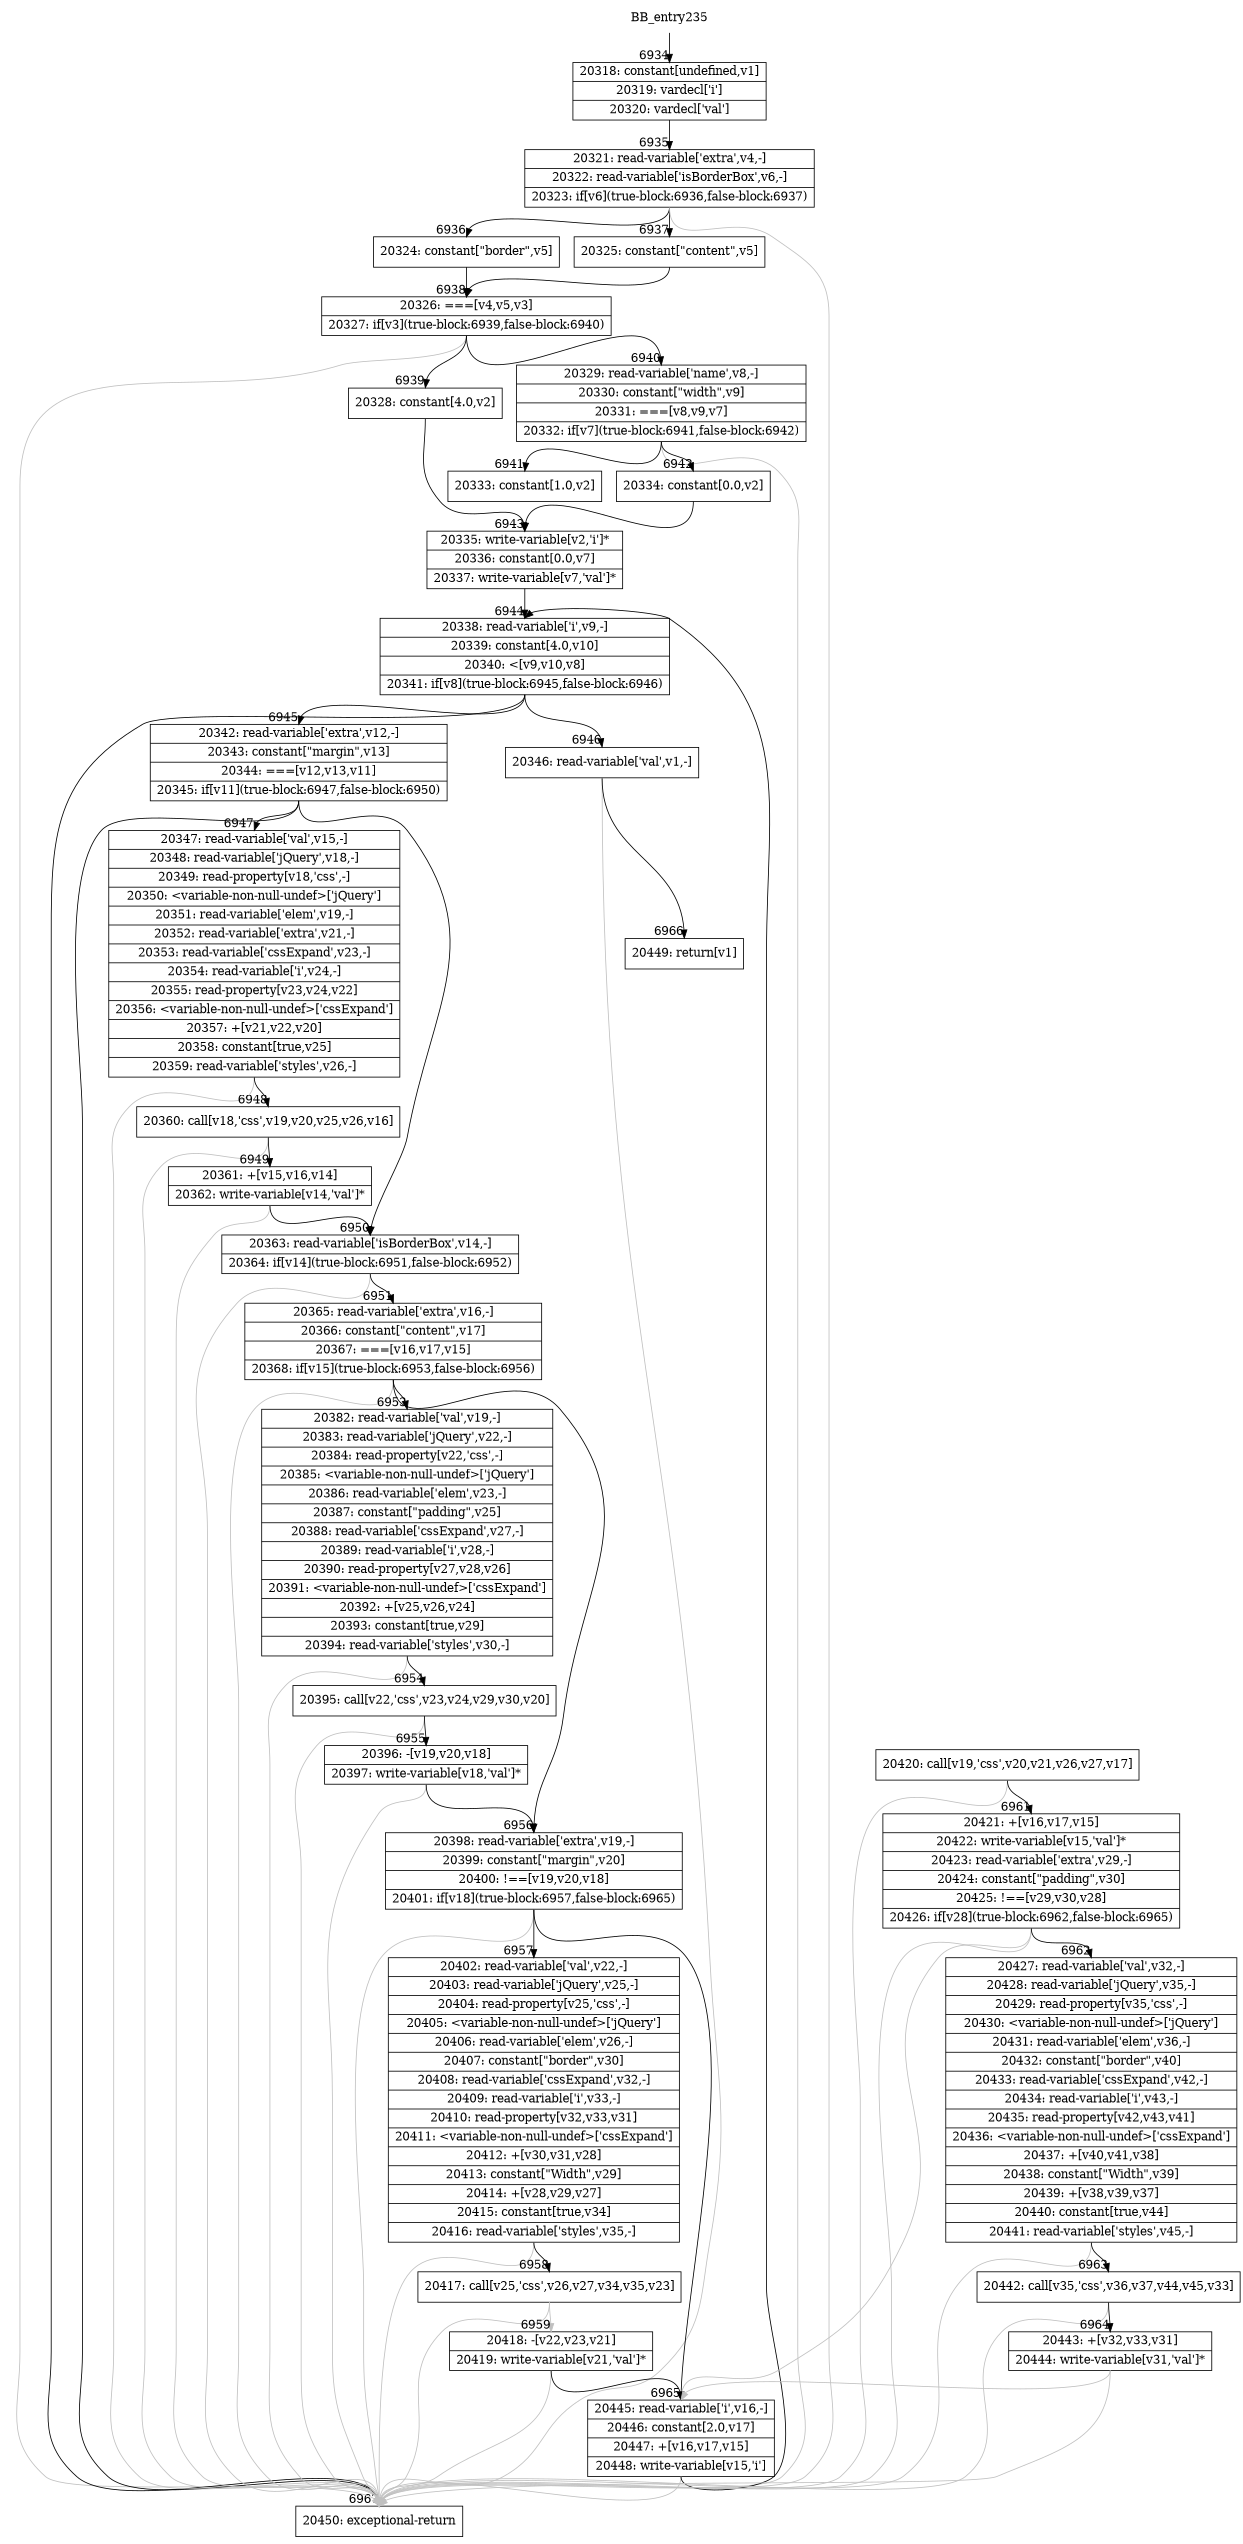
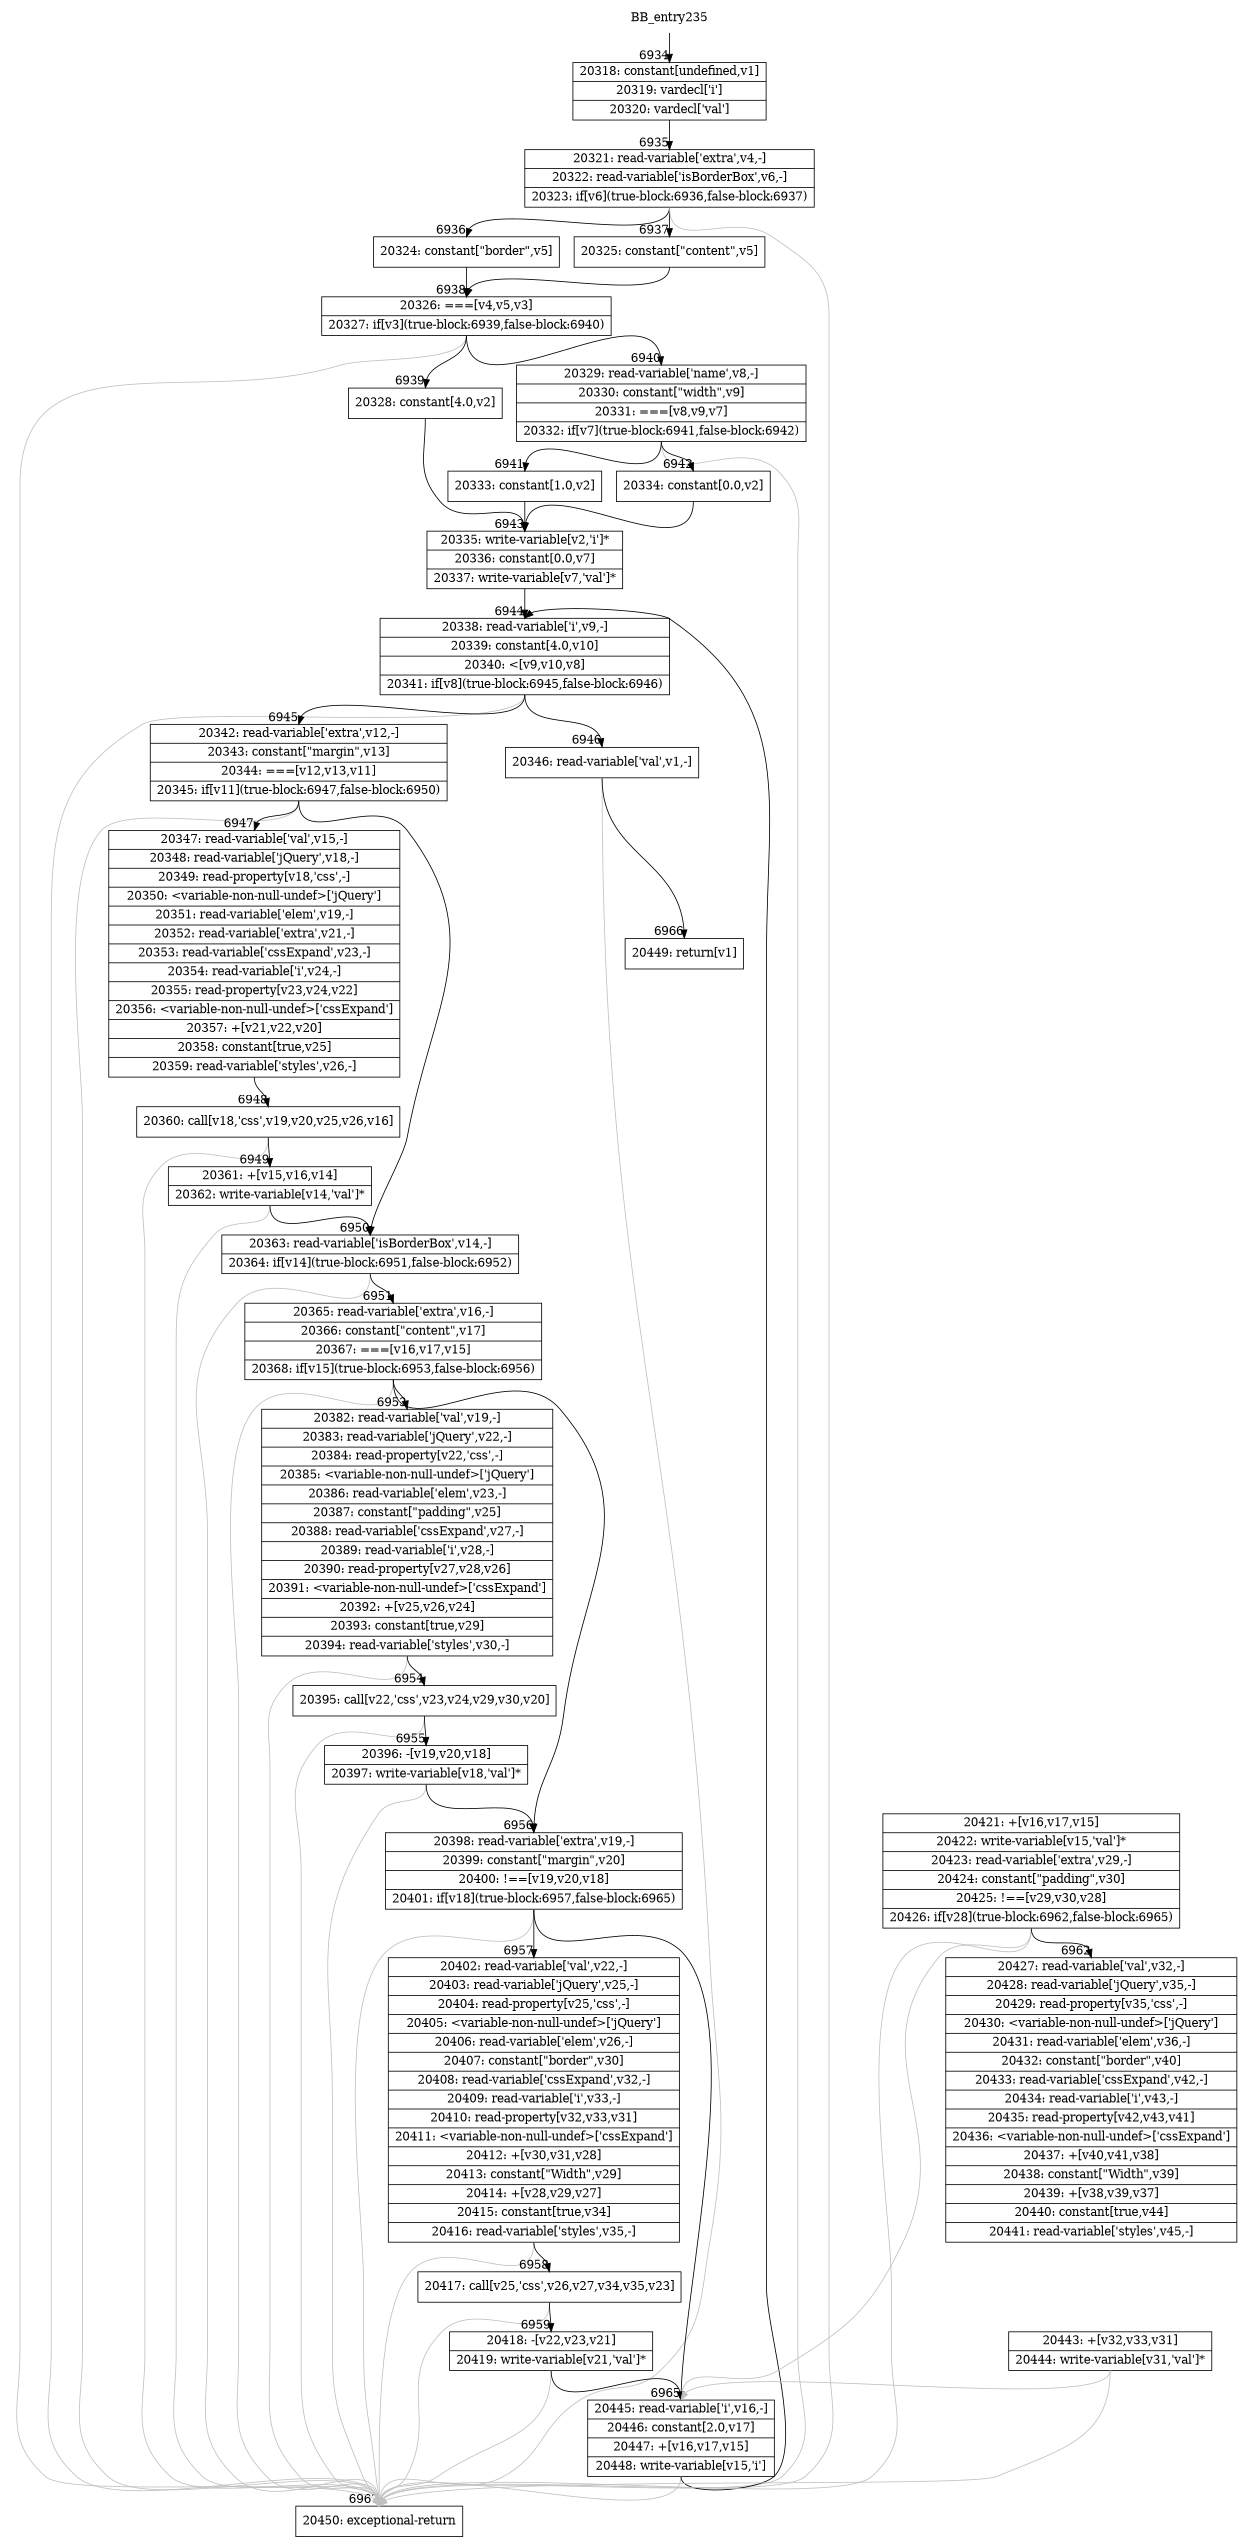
none -> (525, 512)
(51, 1549) -> (51, 1549)
(82, 1690) -> (82, 1690)
(1007, 1765) -> none
(114, 1844) -> none
(1109, 2287) -> none
(550, 2313) -> (550, 2313)
(909, 2470) -> none
